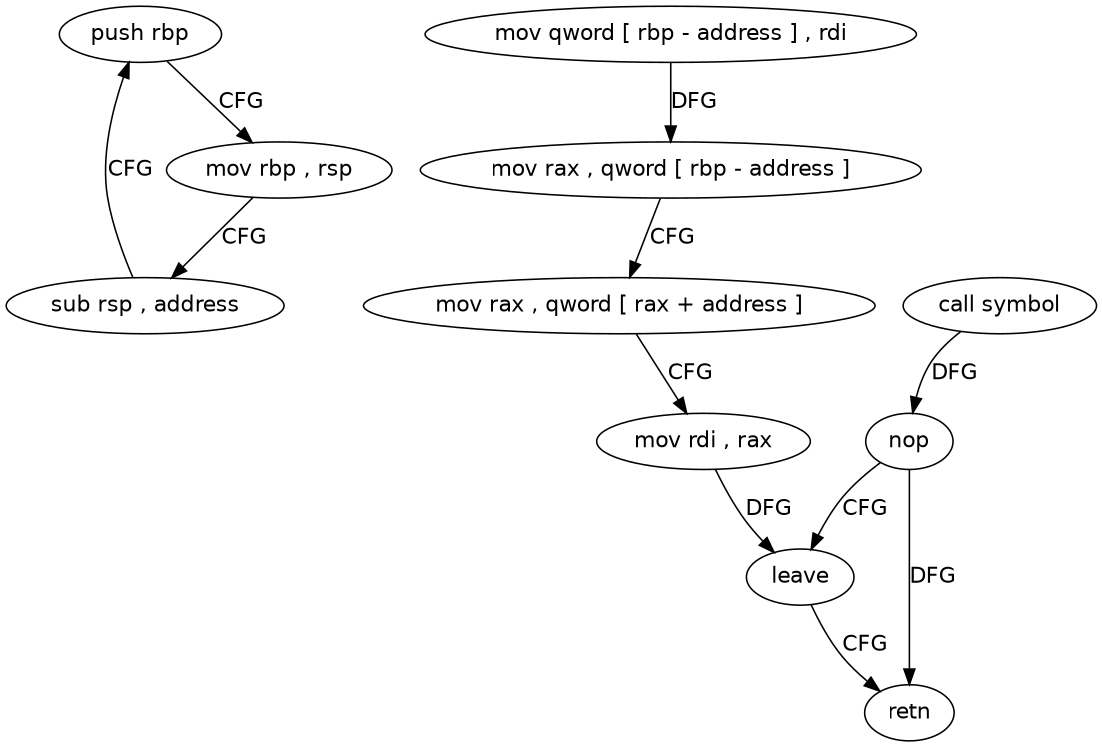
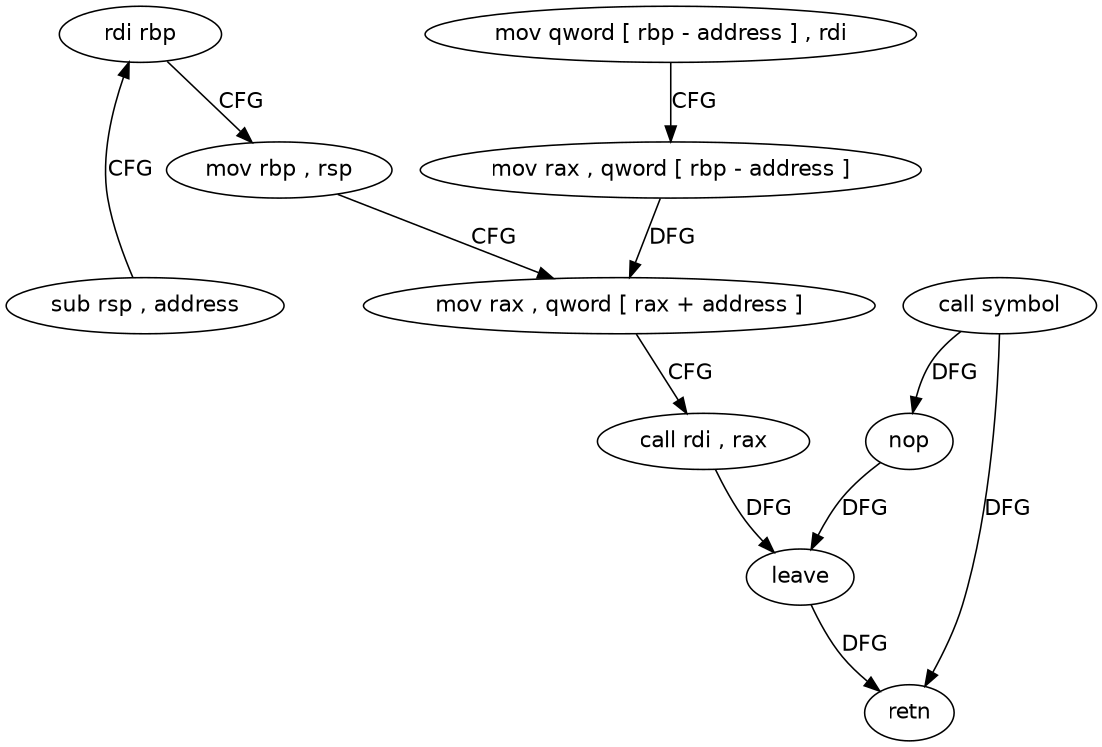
(140, 34) -> (140, 34)
(694, 102) -> (694, 102)
(218, 232) -> (438, 234)
(672, 238) -> (672, 238)
(703, 441) -> (703, 441)
(865, 509) -> (865, 509)
(909, 569) -> (984, 507)
(865, 645) -> (865, 645)
